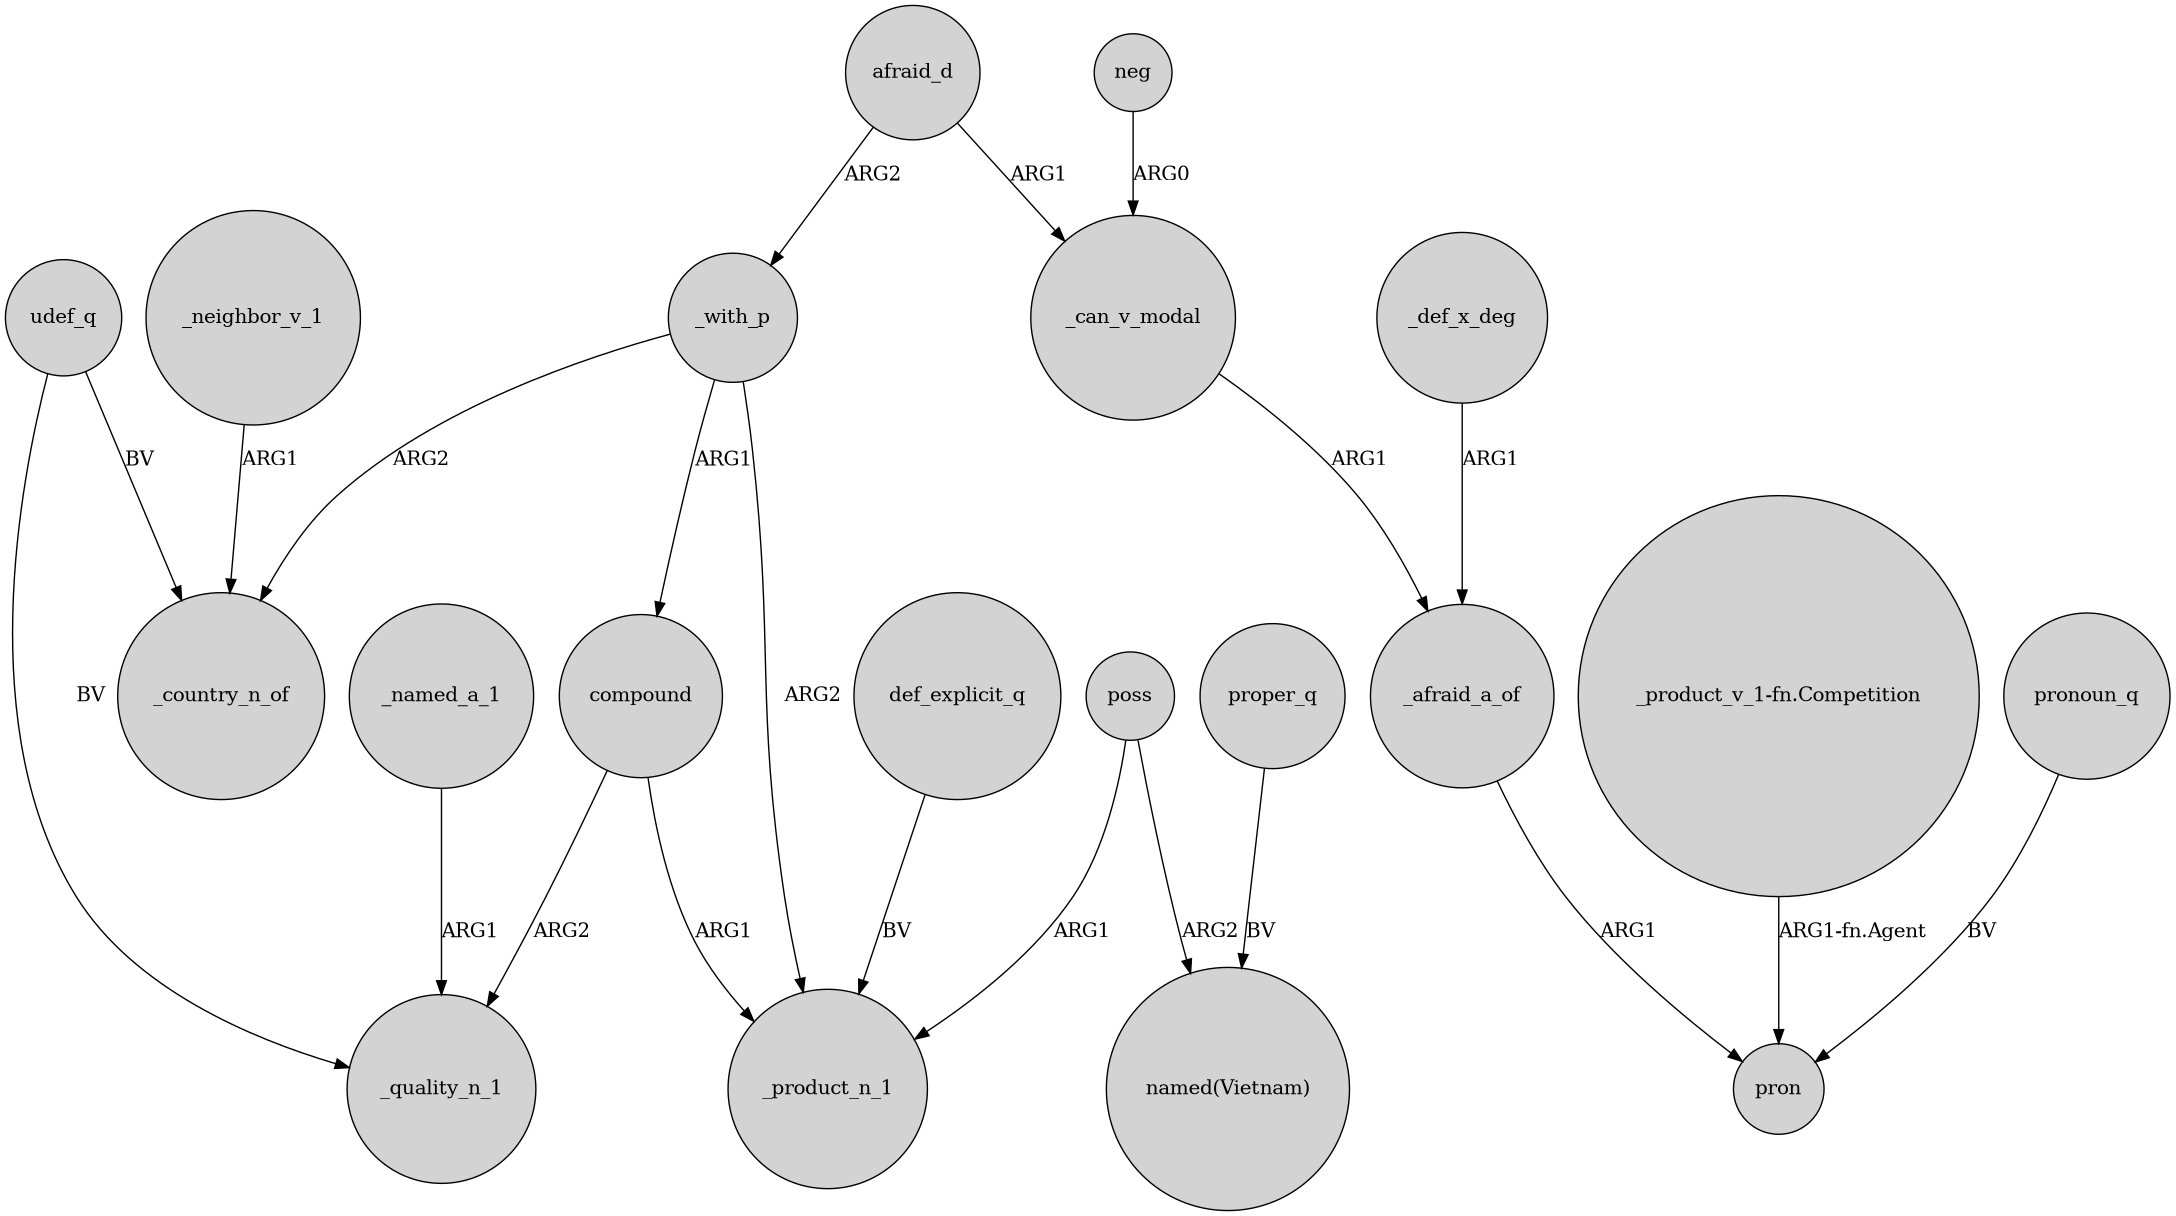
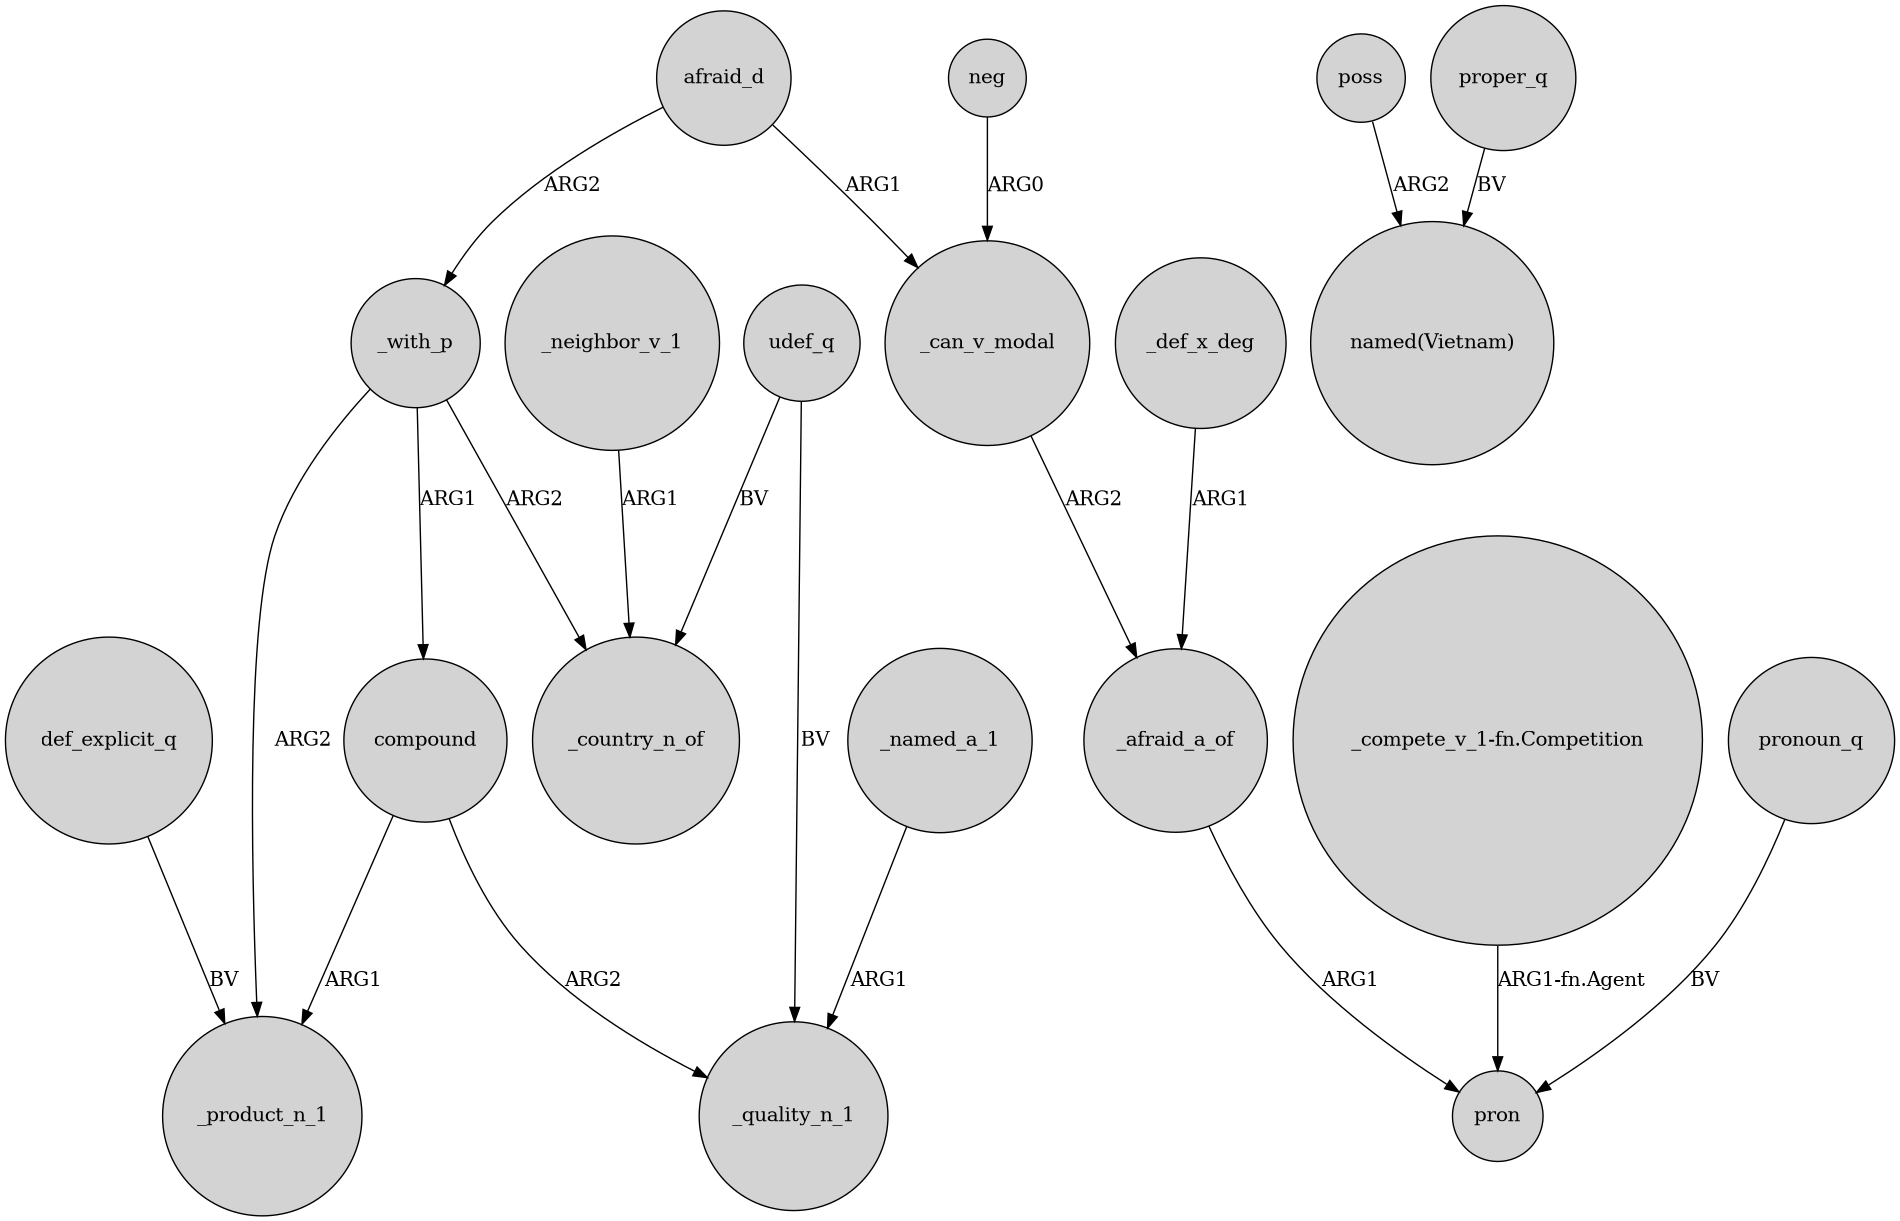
(1360, 460) -> (1094, 500)
(1779, 696) -> (1498, 741)
(1063, 910) -> none
